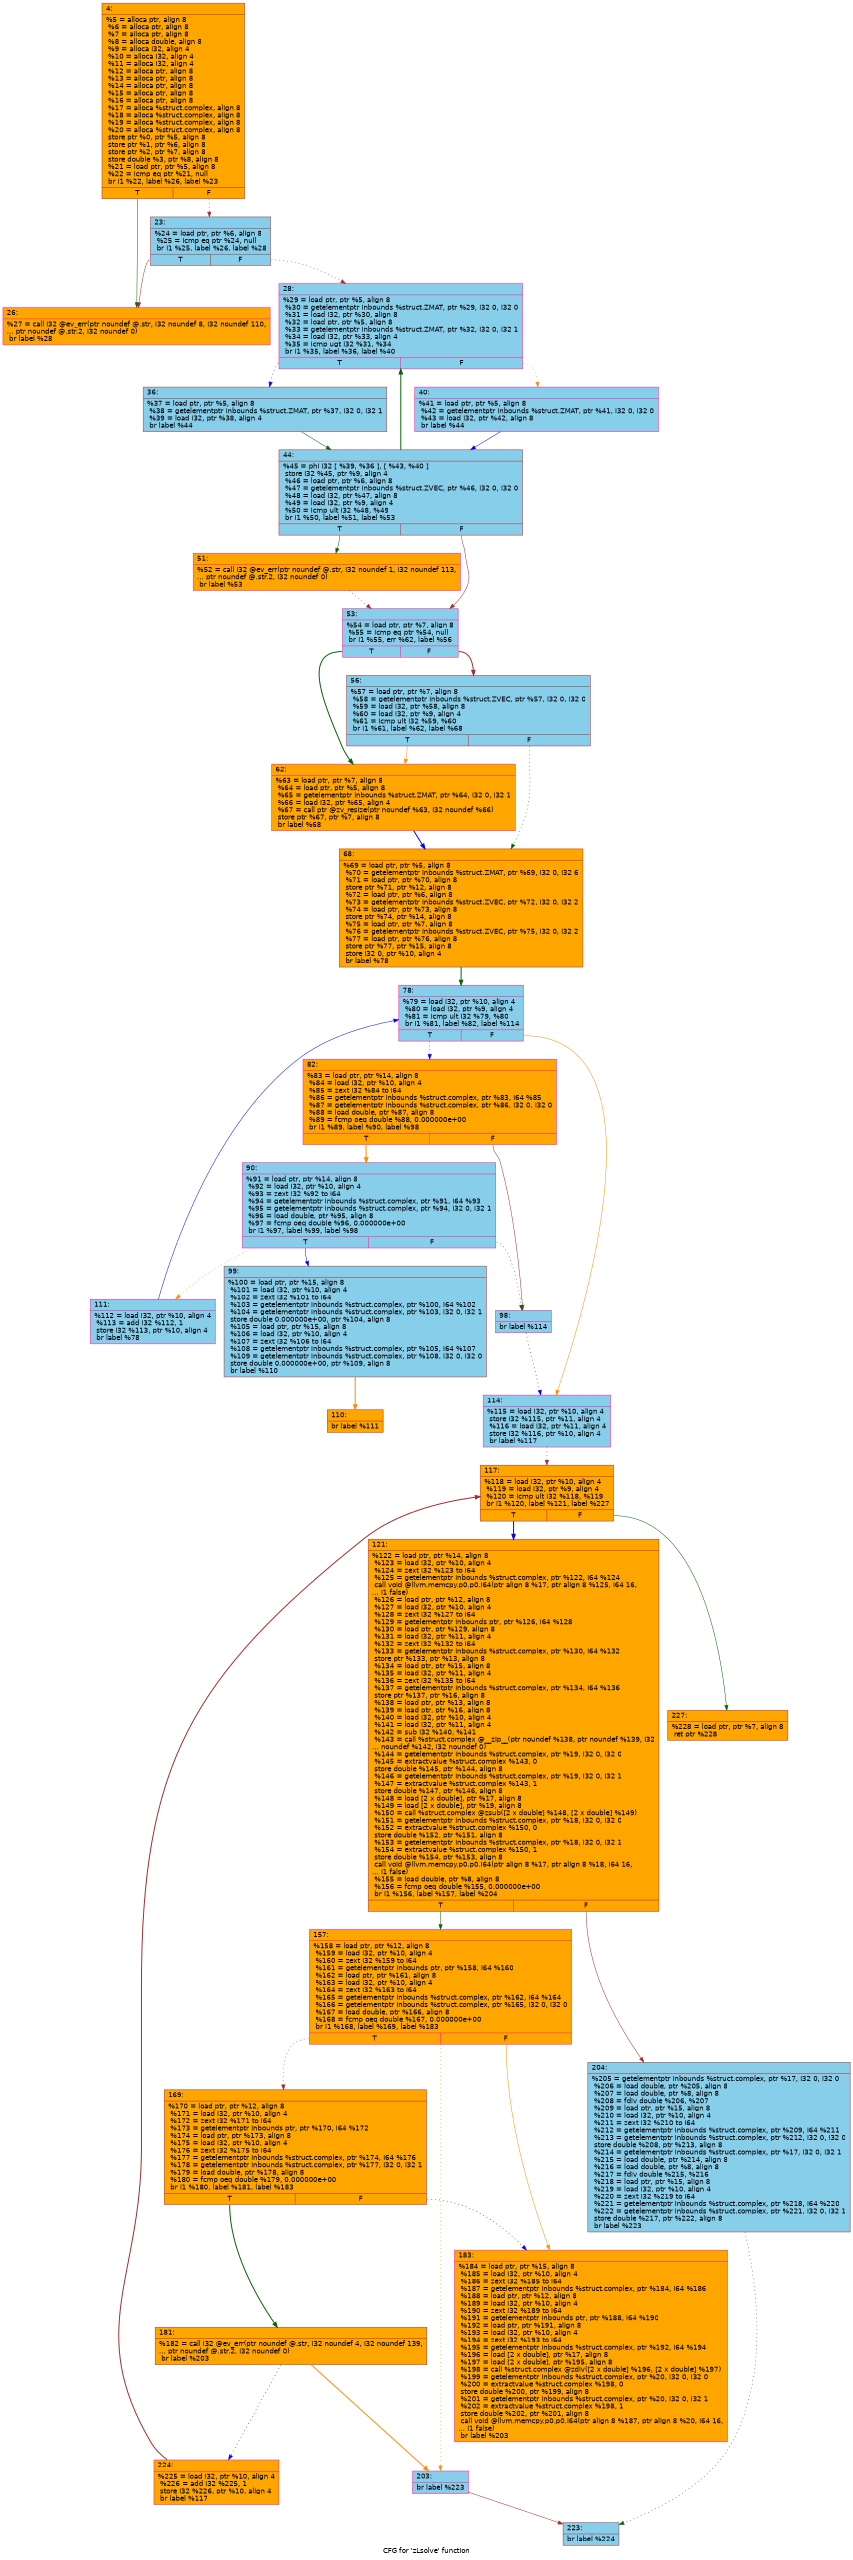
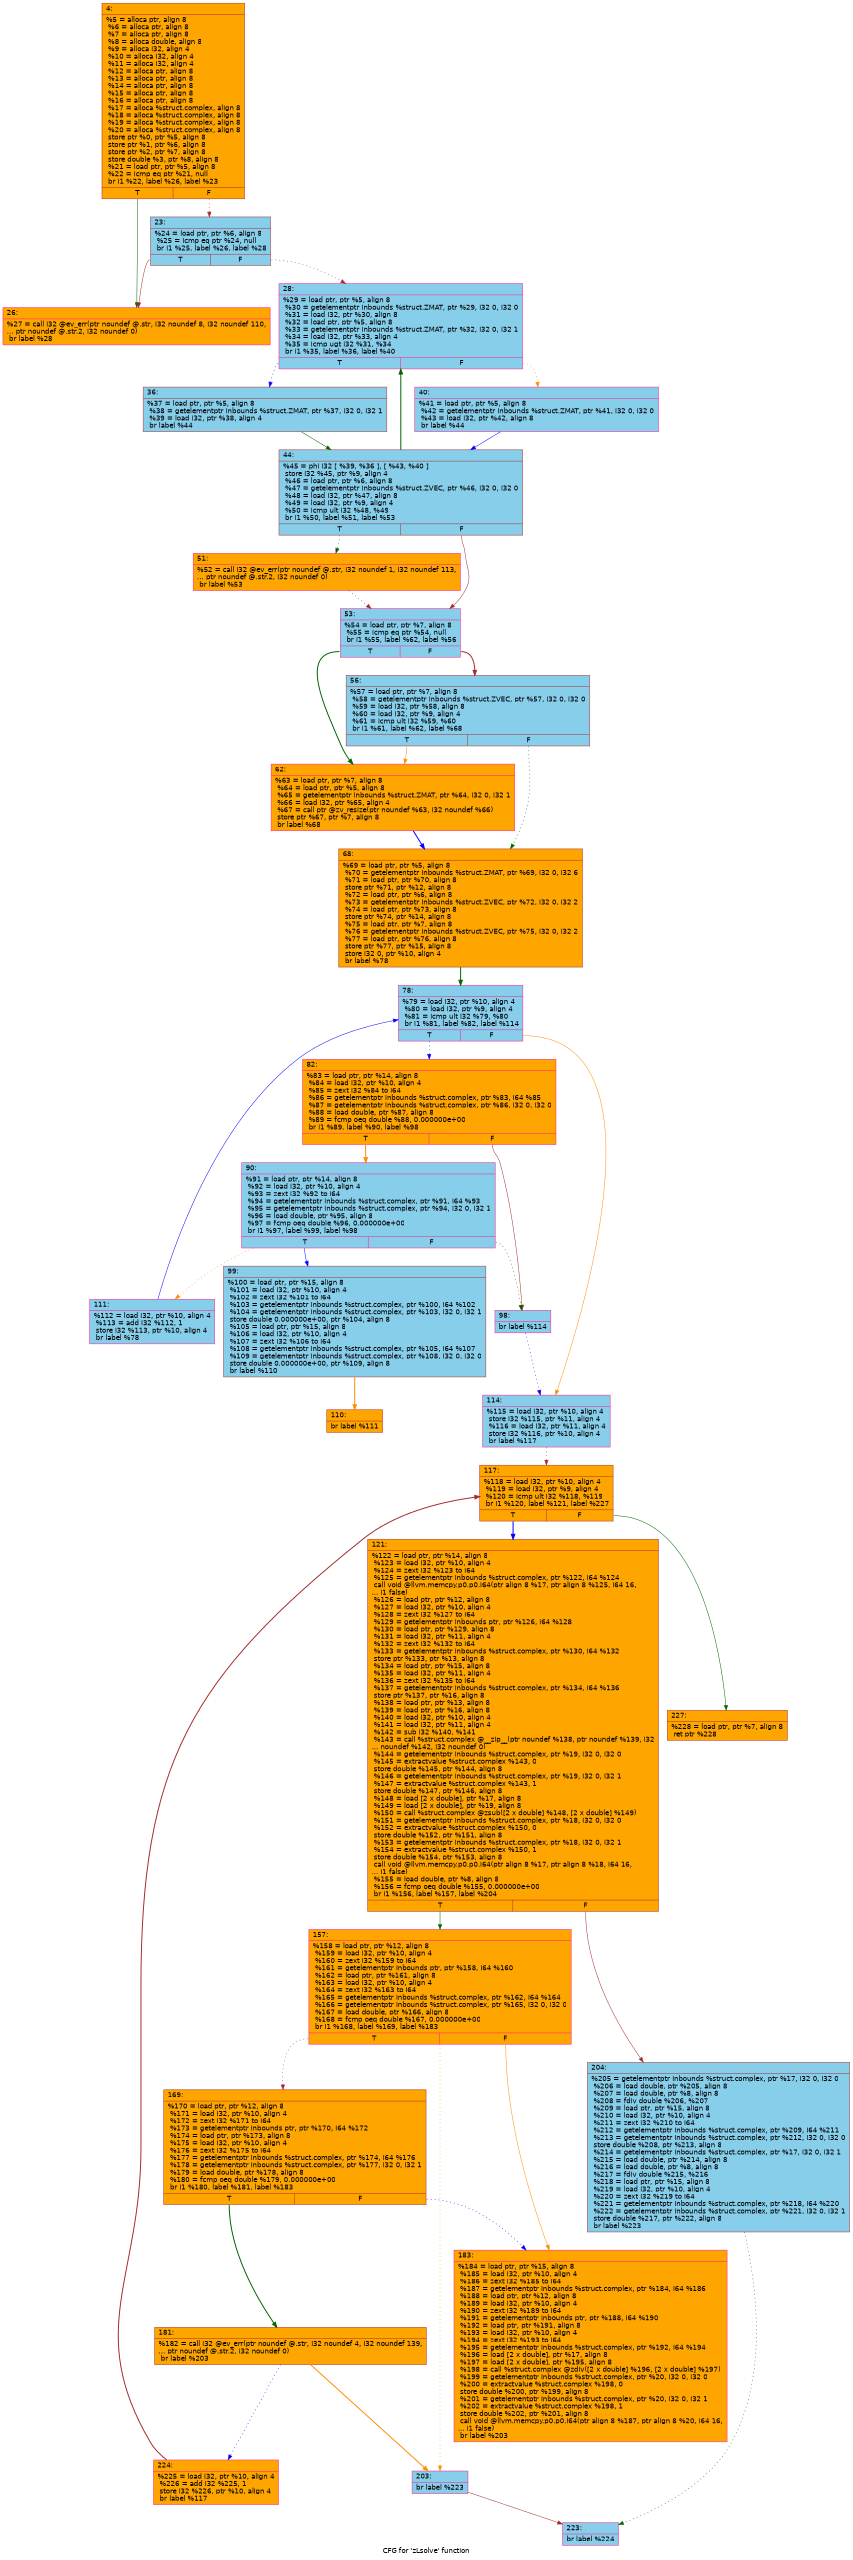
(339, 542) -> (339, 542)
(399, 640) -> (400, 640)
(591, 2534) -> (591, 2534)
